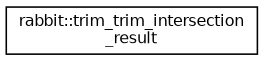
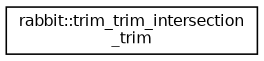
(132, 31) -> (132, 31)
